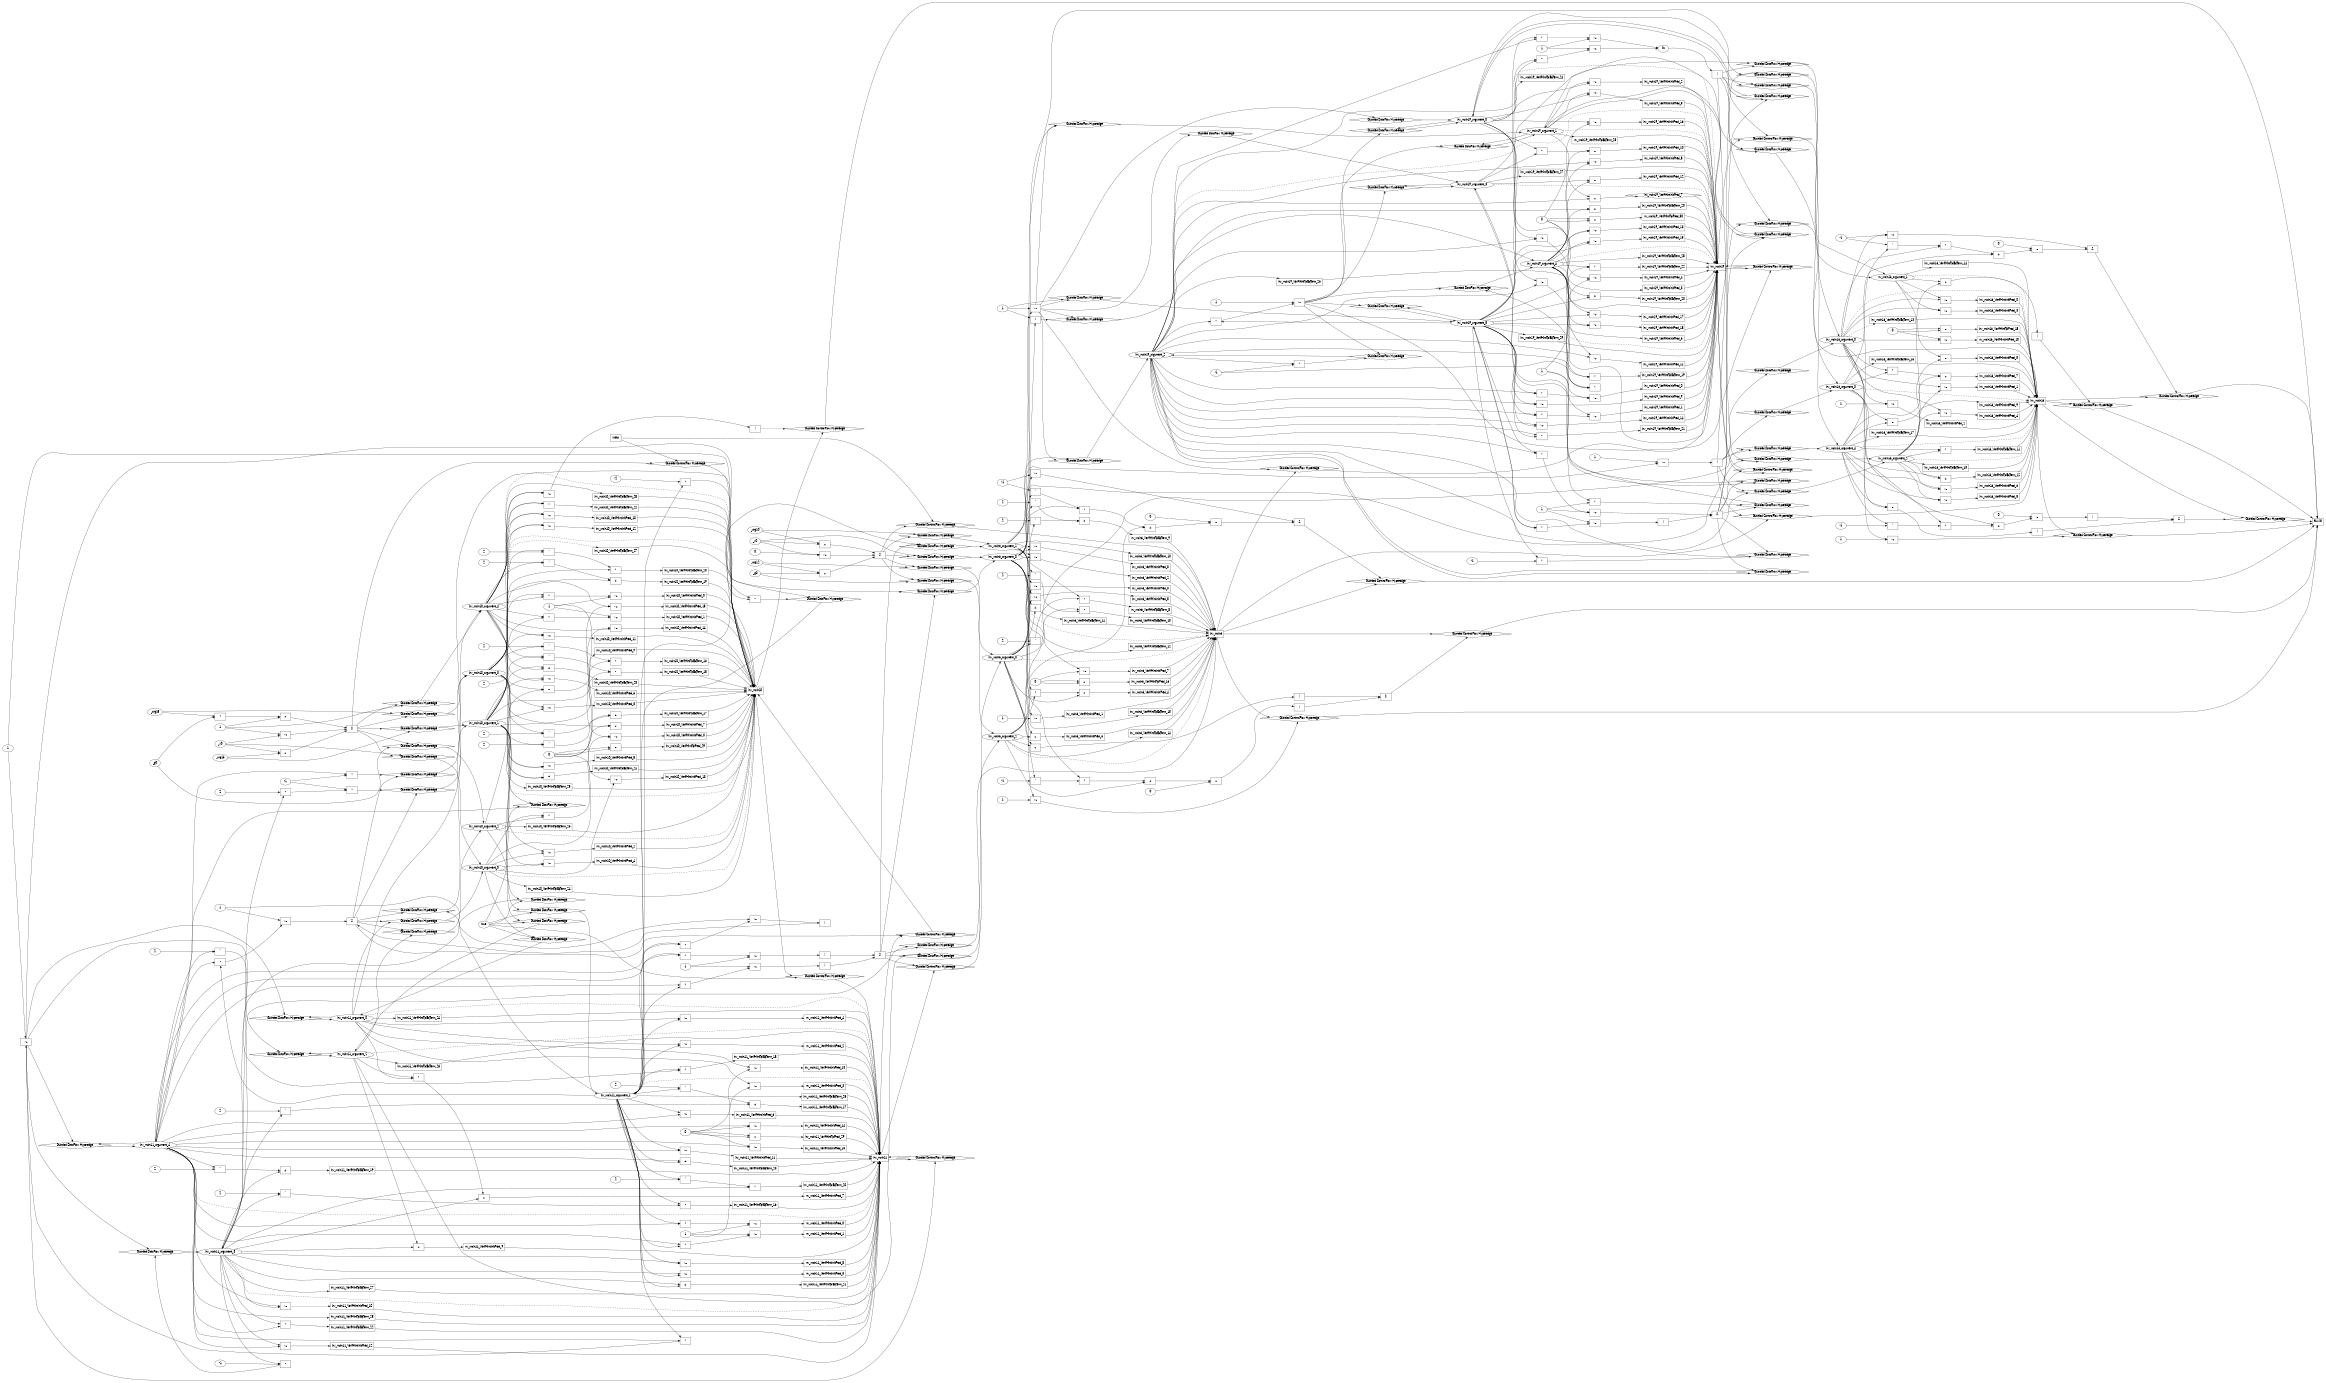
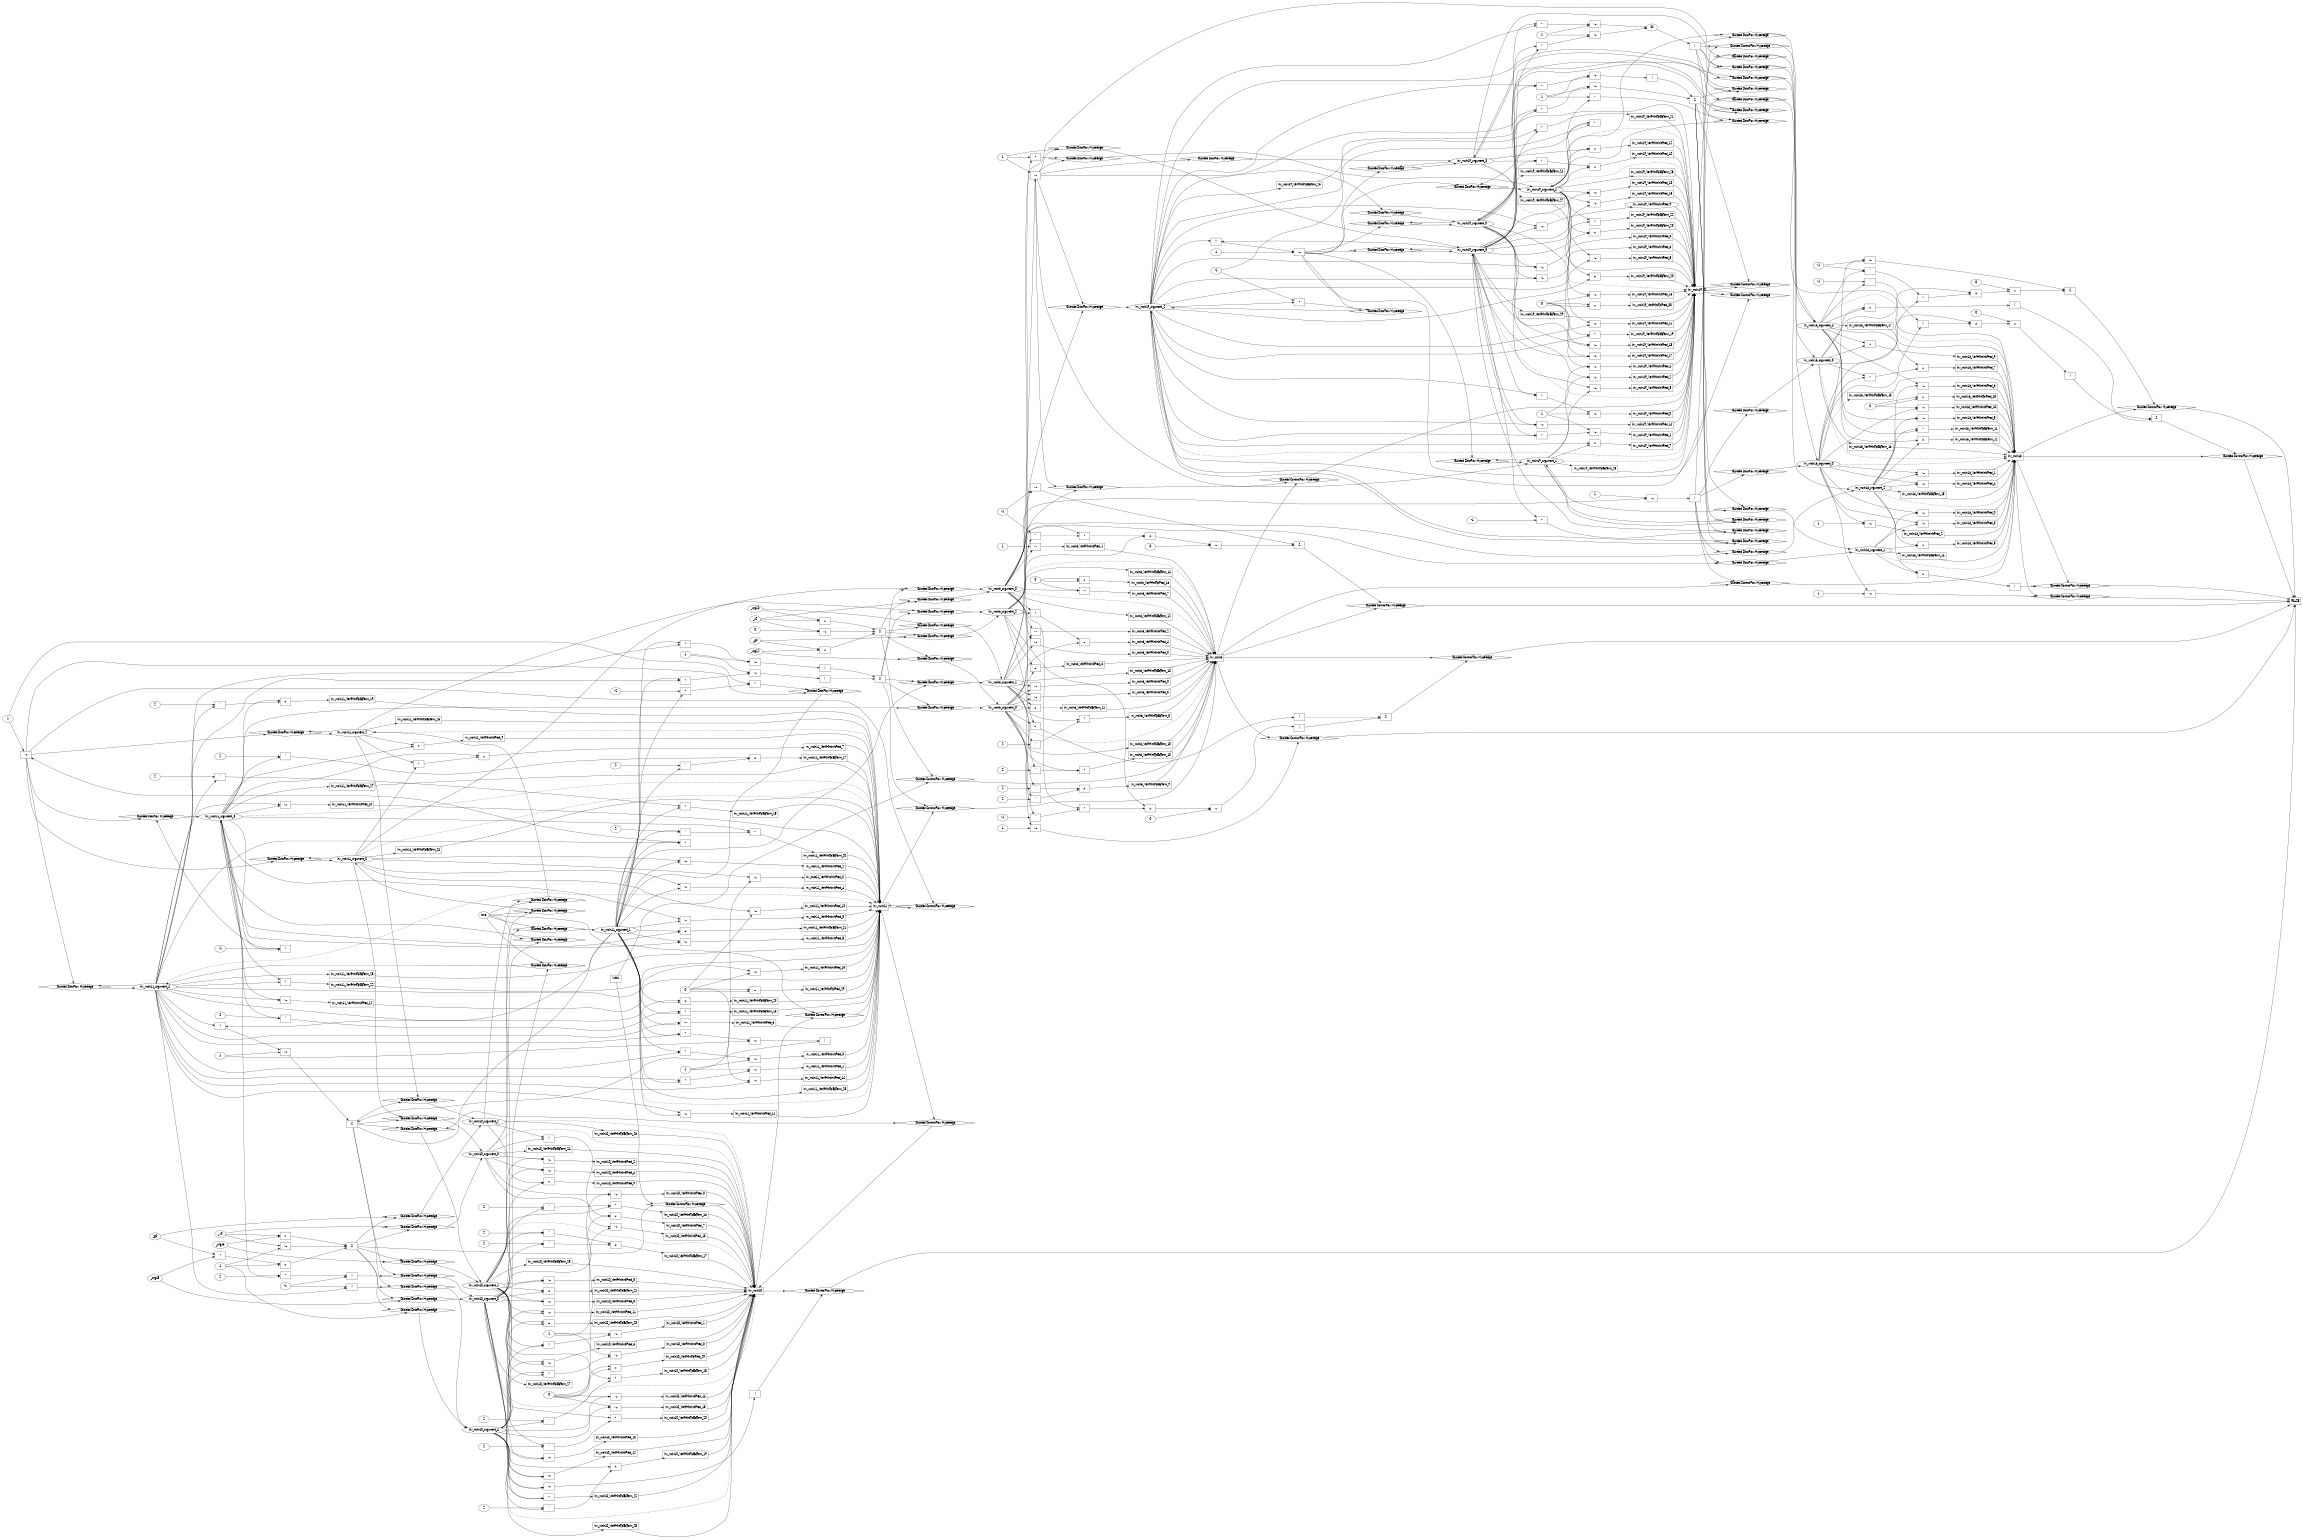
(1663, 195) -> (1652, 446)
(1663, 397) -> (1652, 205)
(512, 548) -> (498, 1361)
(724, 564) -> none
(825, 1086) -> (825, 878)
